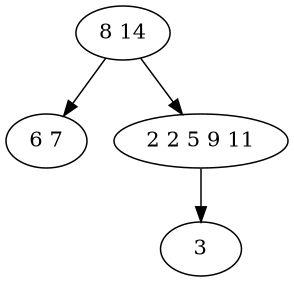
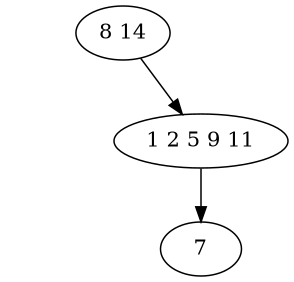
(46, 141) -> none
(201, 141) -> (201, 141)
(201, 249) -> (201, 249)
